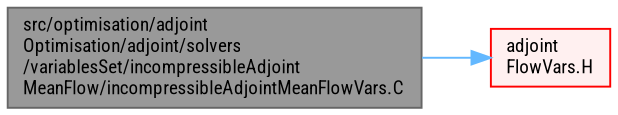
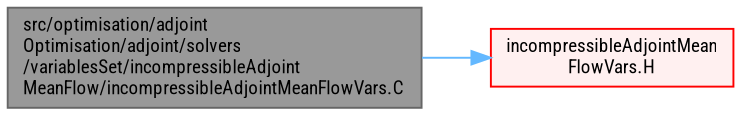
(551, 58) -> (612, 58)
